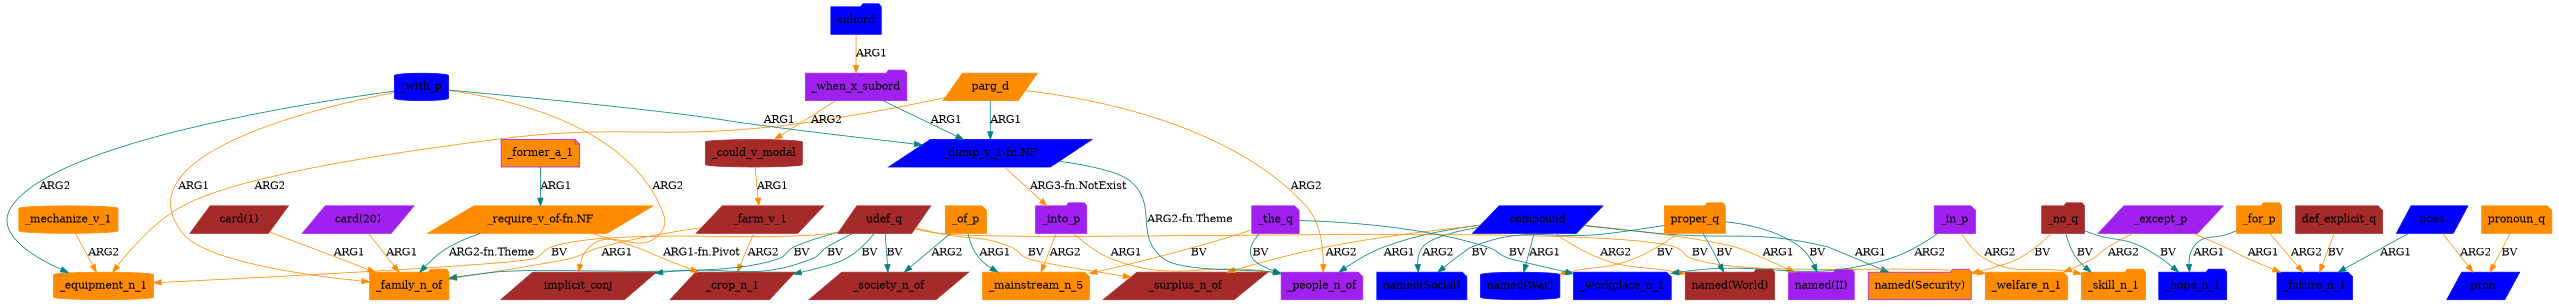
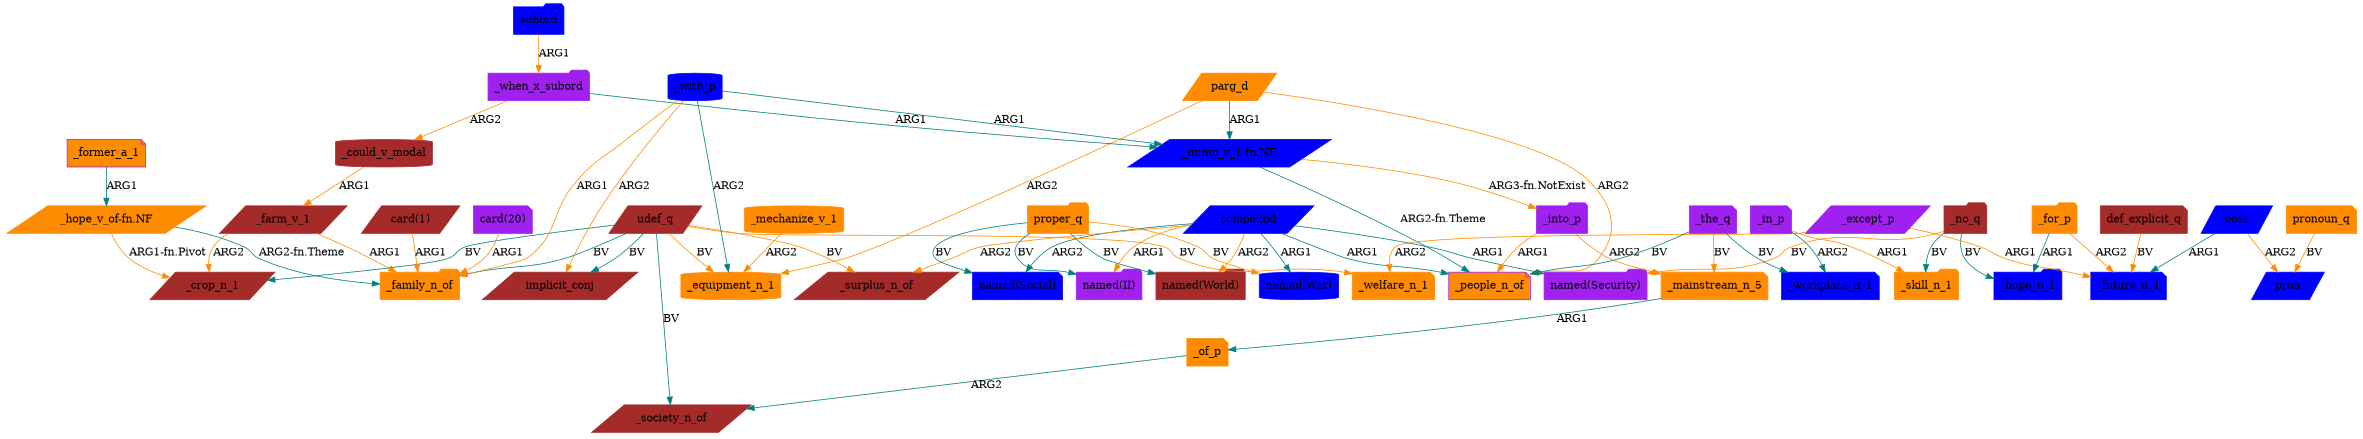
(358, 220) -> (503, 220)
(540, 220) -> (106, 220)
(976, 253) -> (1449, 328)
(2000, 253) -> (1893, 253)
(1322, 286) -> (1490, 286)
(1920, 286) -> (1596, 286)
